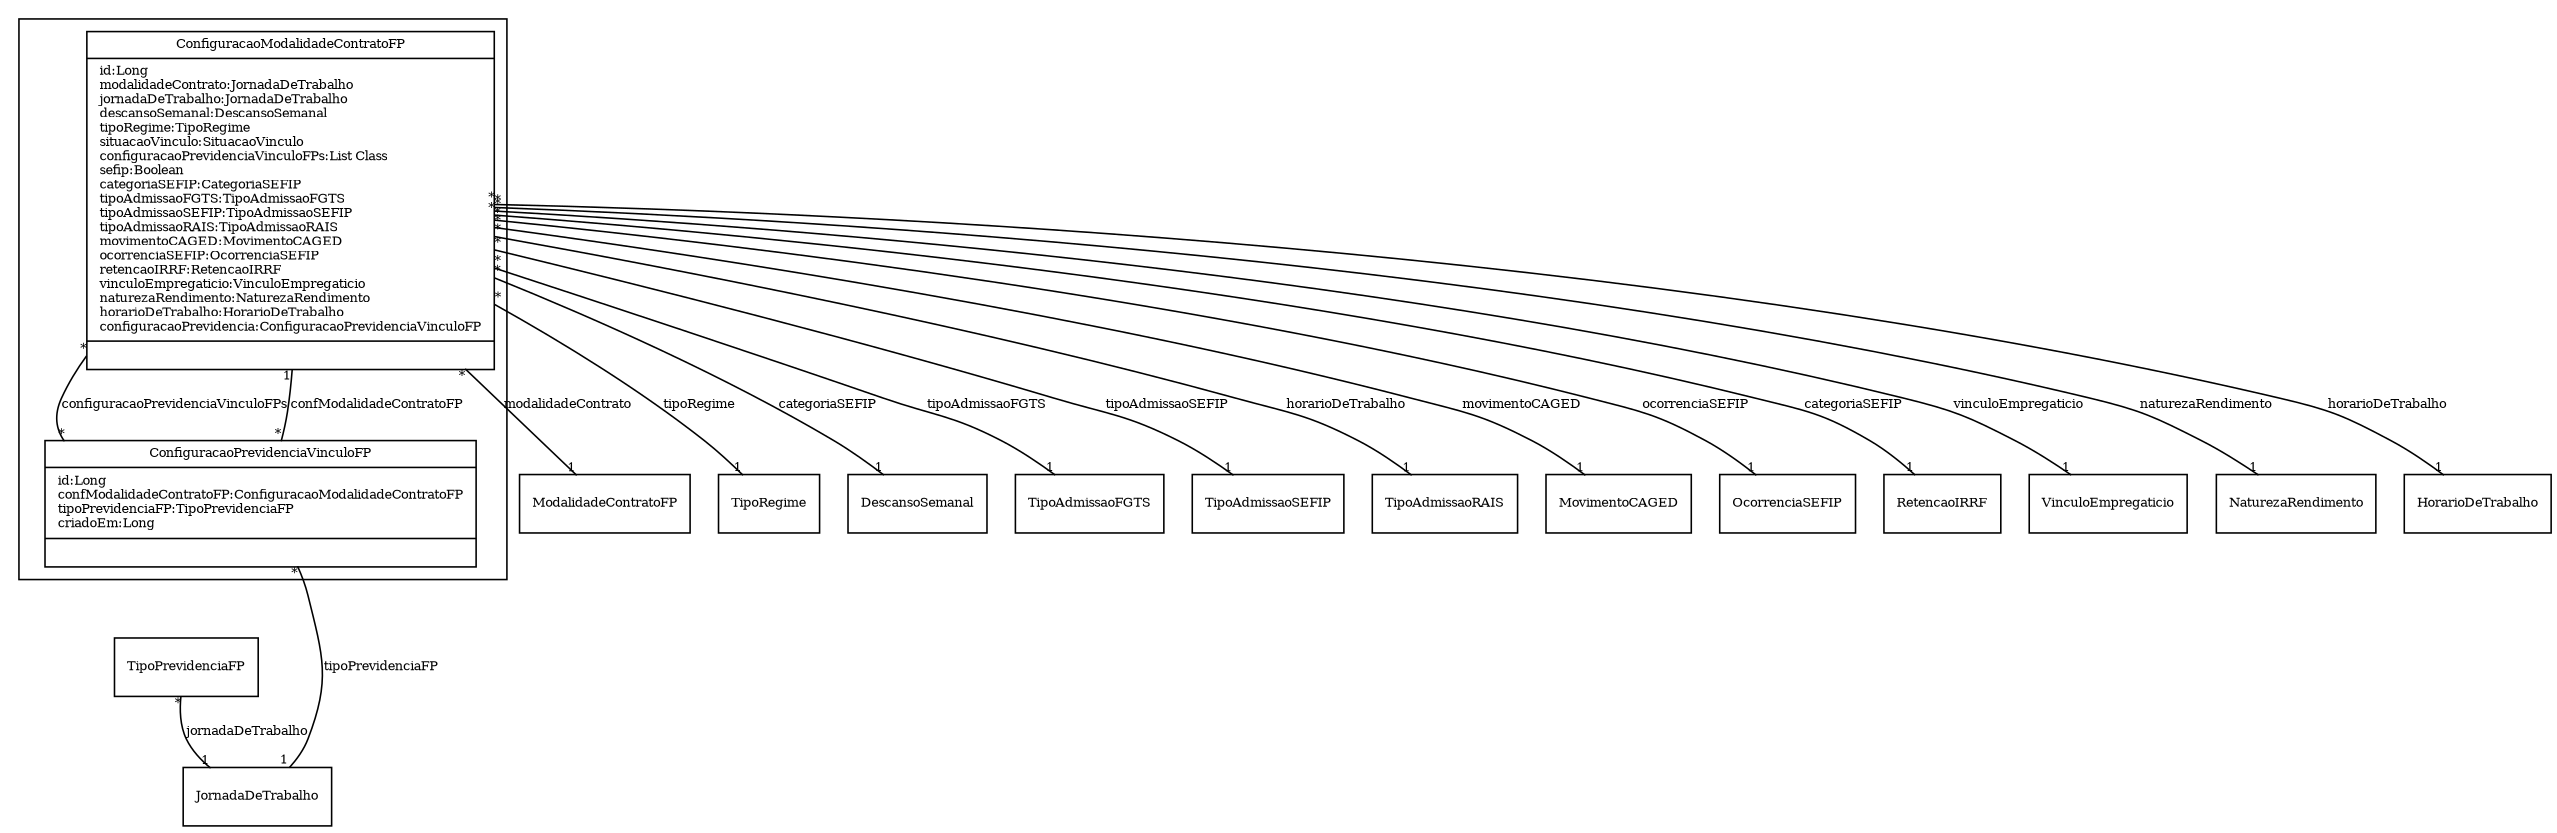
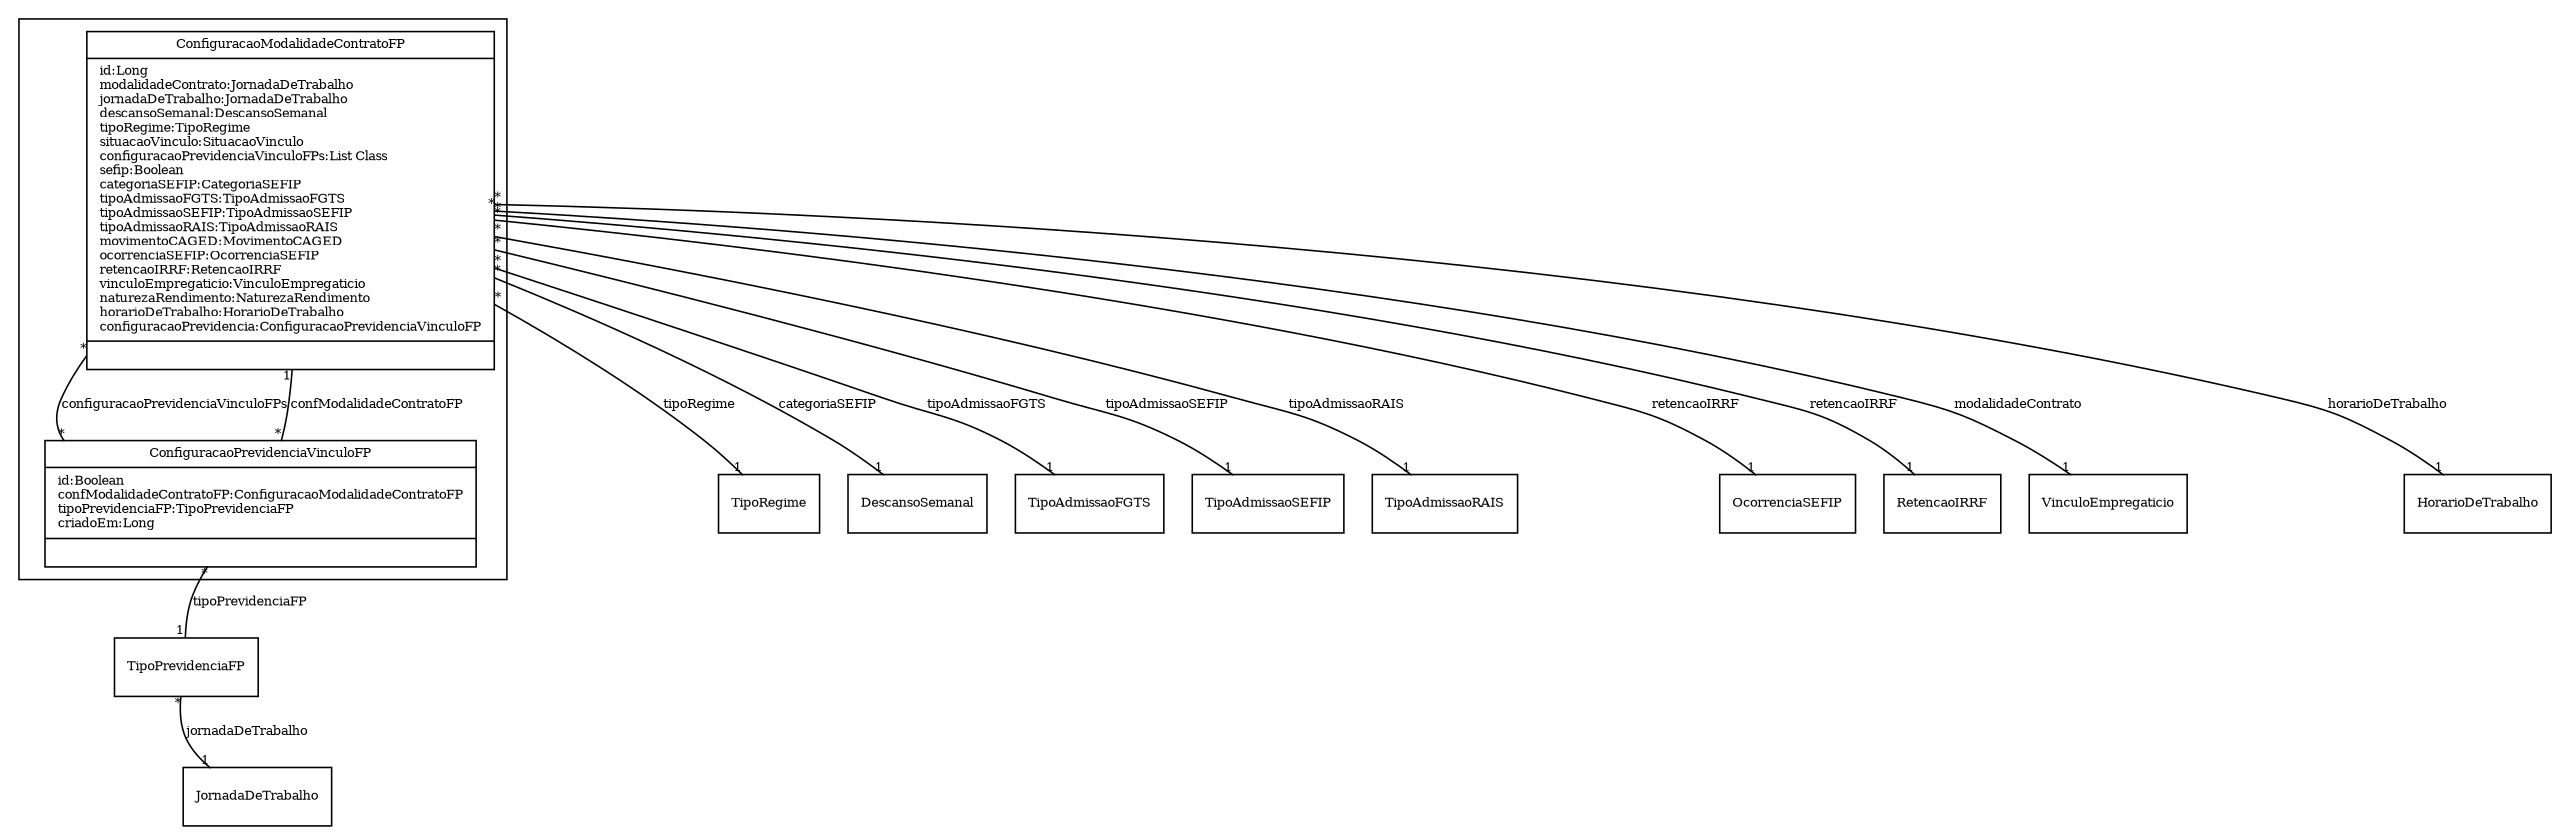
(1346, 405) -> (1346, 405)
(1695, 405) -> (1695, 405)
(1853, 405) -> (1853, 405)
(2018, 405) -> (2018, 405)
(82, 481) -> (92, 481)
(605, 504) -> none
(1619, 504) -> none
(2296, 504) -> none
(322, 669) -> (191, 601)
